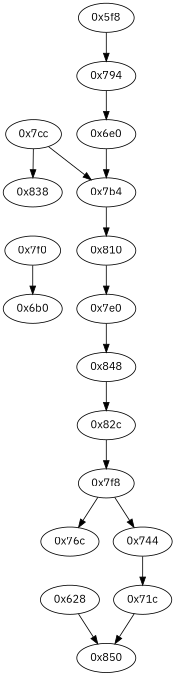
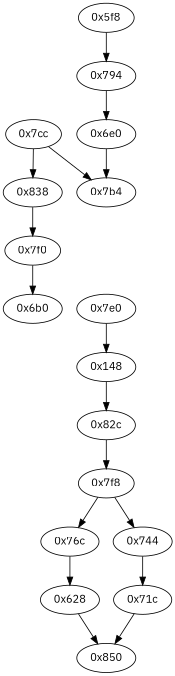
none -> (33, 218)
(106, 251) -> none
(106, 367) -> (106, 367)
none -> (70, 567)
